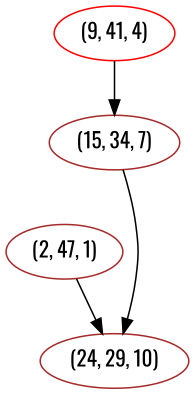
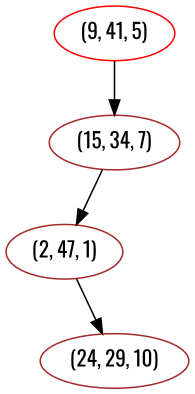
(115, 33) -> (115, 33)
(138, 244) -> (93, 190)
